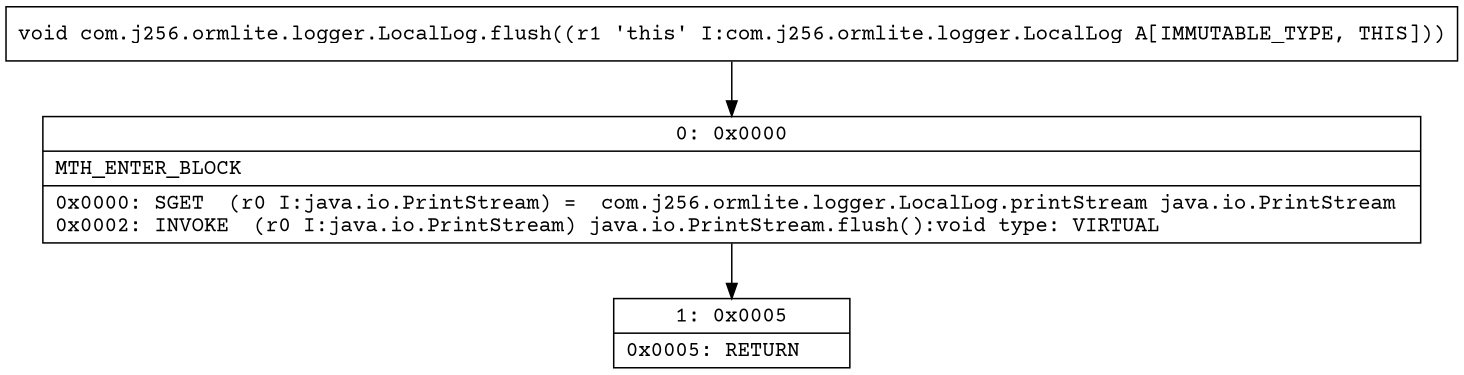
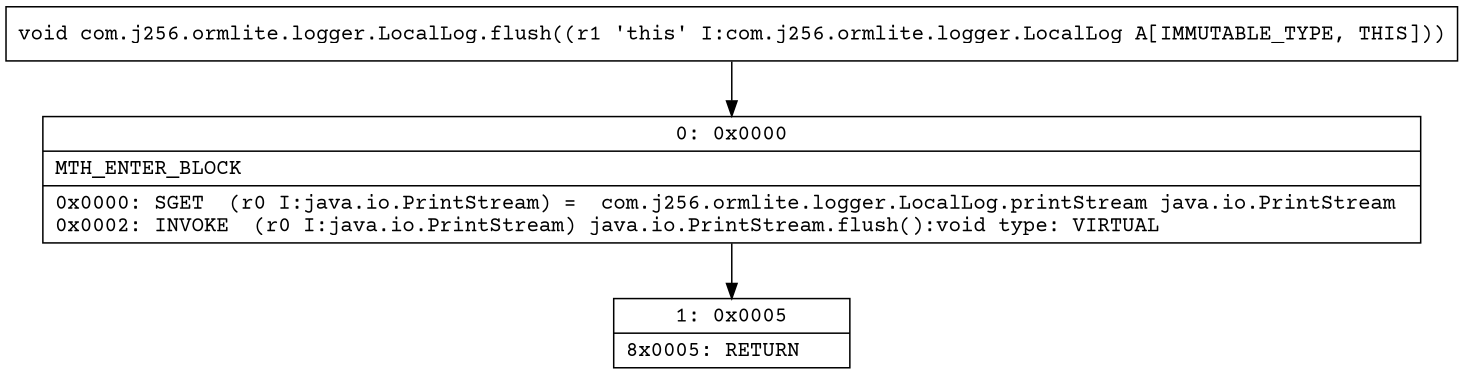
(732, 350) -> (732, 350)
